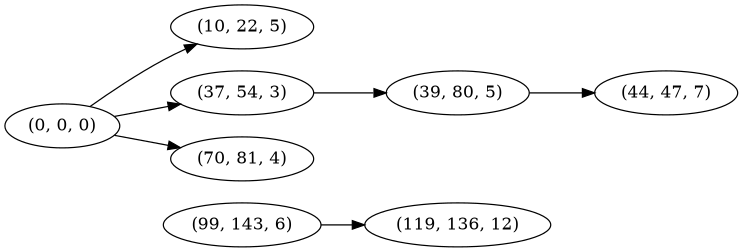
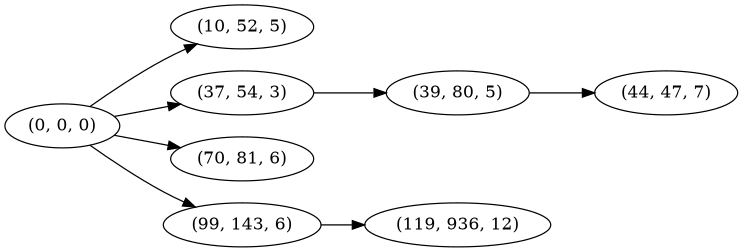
(242, 27) -> (242, 27)
(242, 159) -> (242, 159)
none -> (136, 176)
(458, 225) -> (458, 225)
